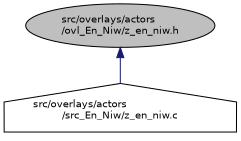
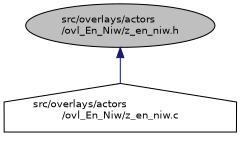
(120, 110) -> (120, 110)
